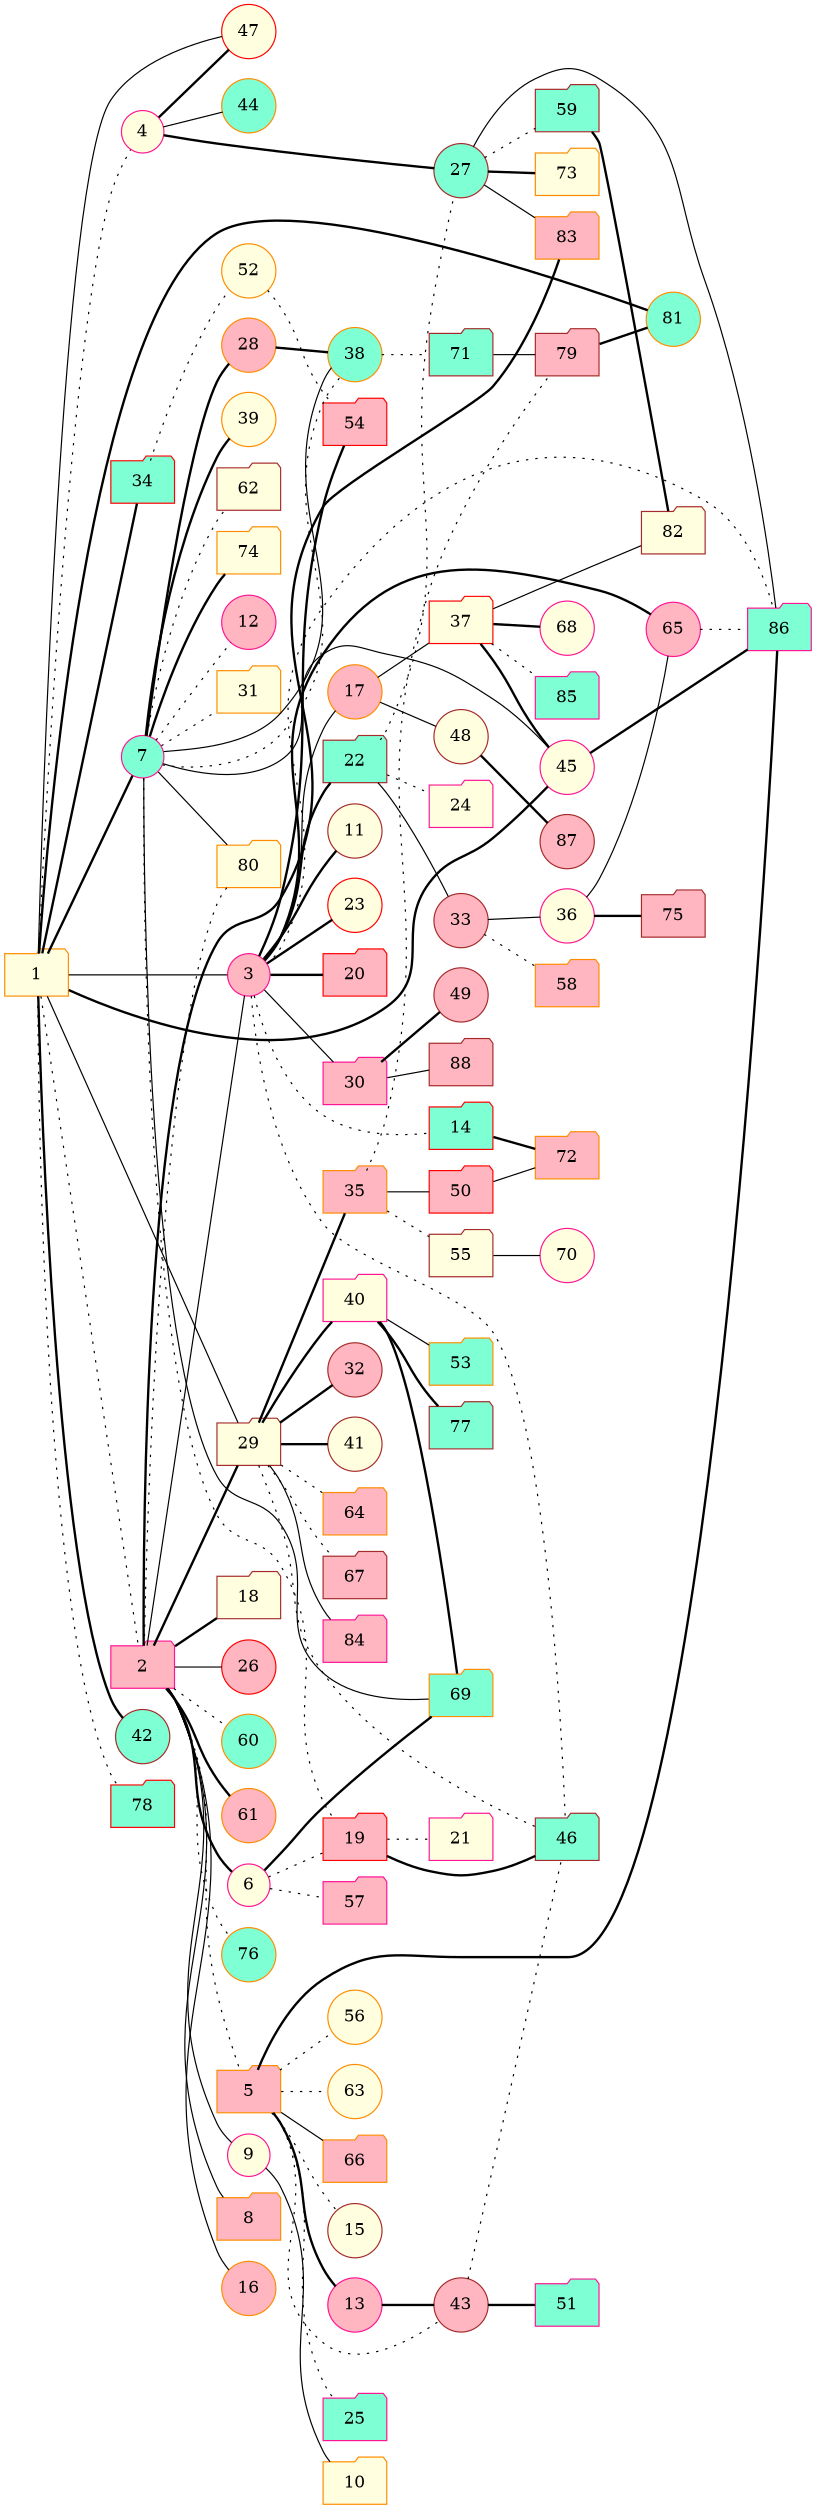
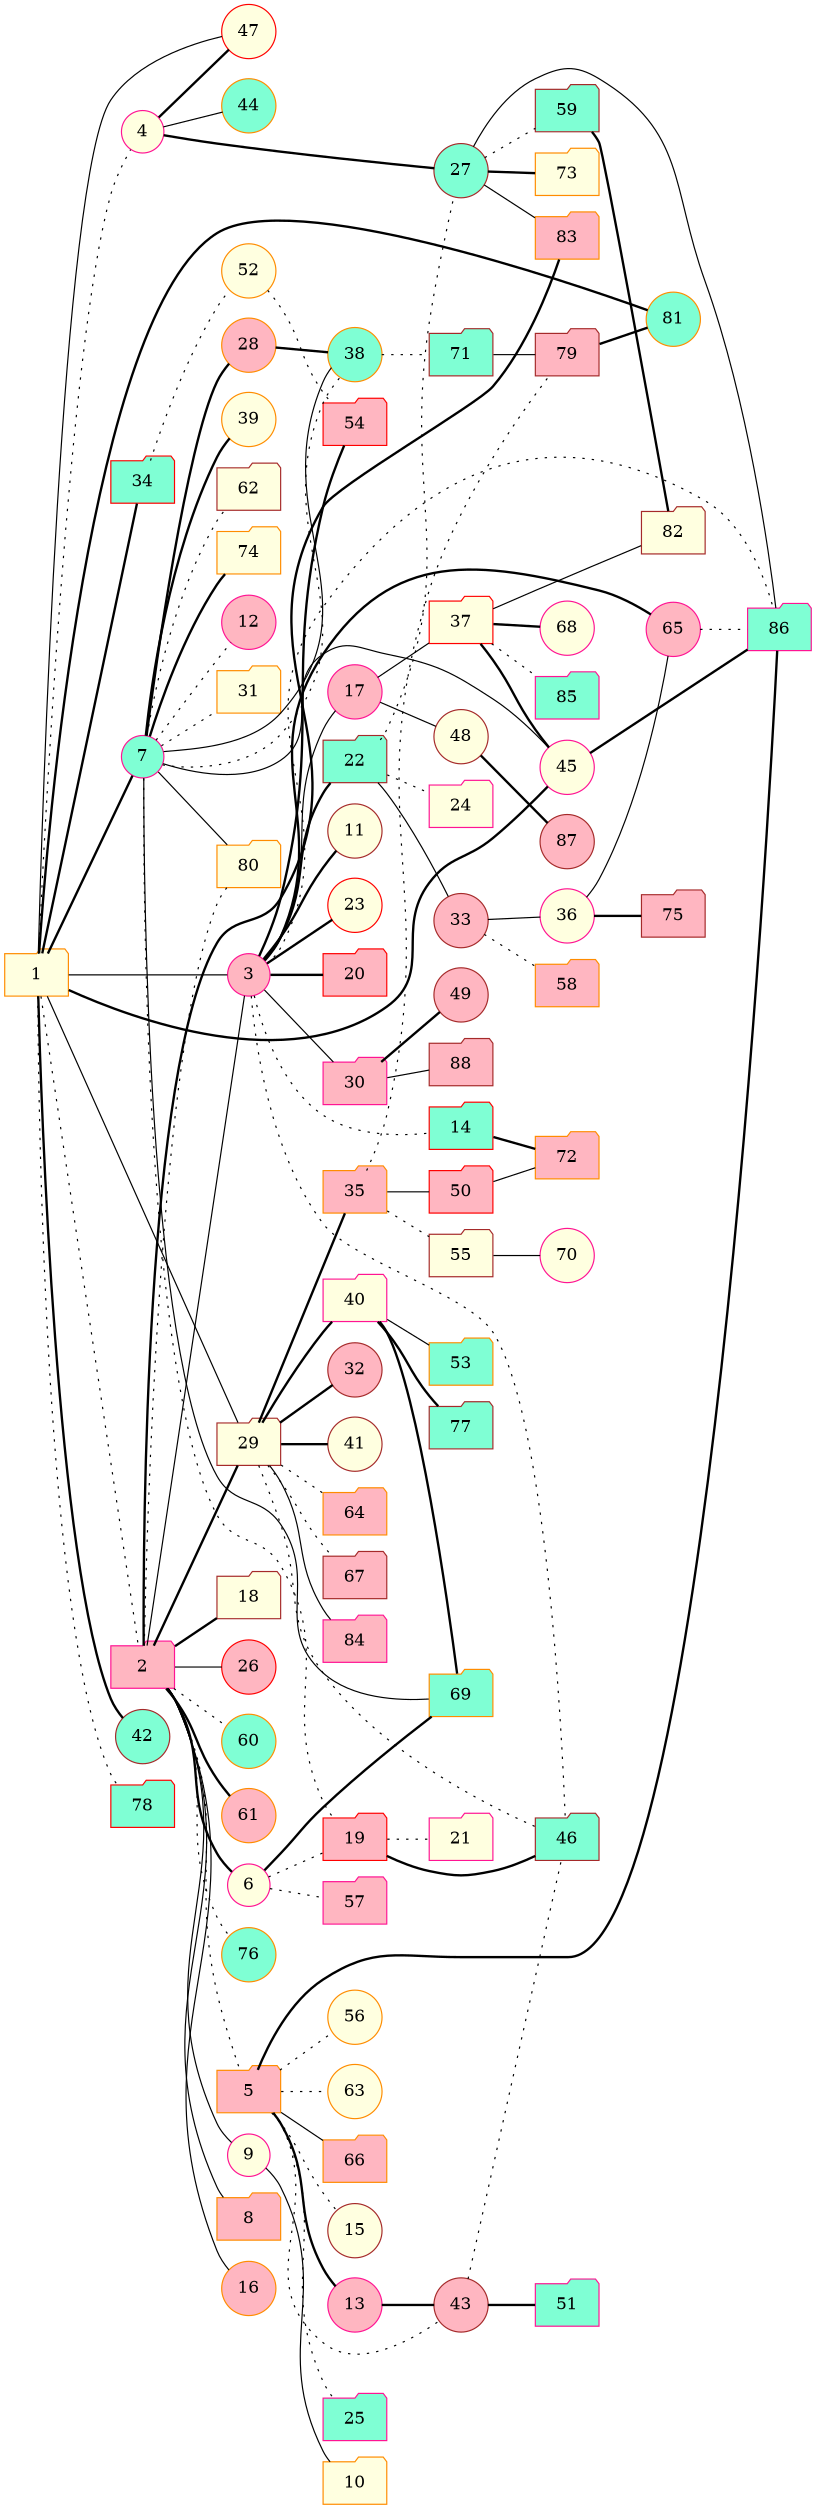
(355, 692) -> (355, 692)
